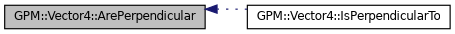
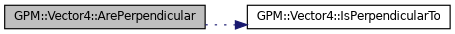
(232, 9) -> (220, 25)
